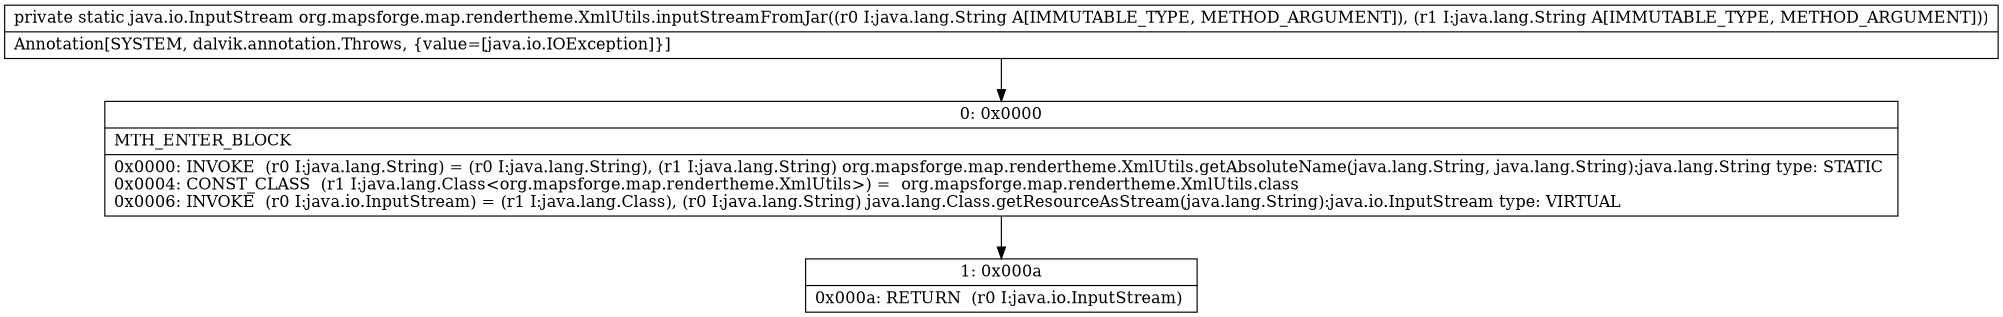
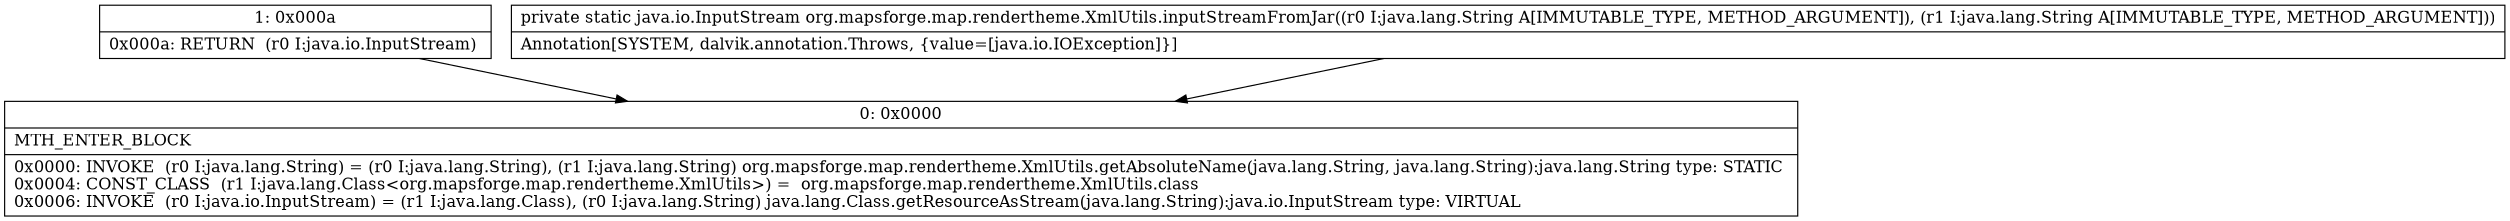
(1001, 232) -> (518, 79)
